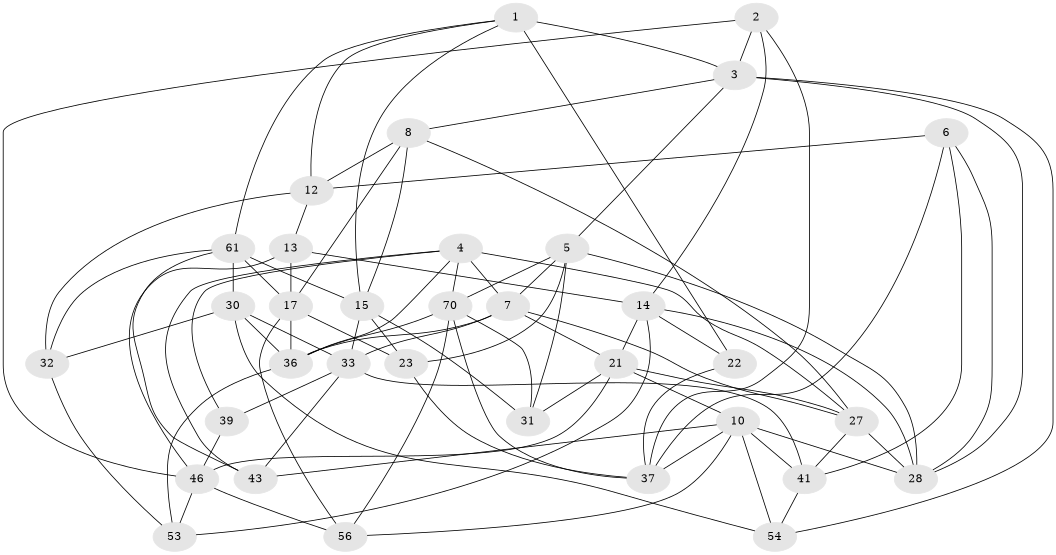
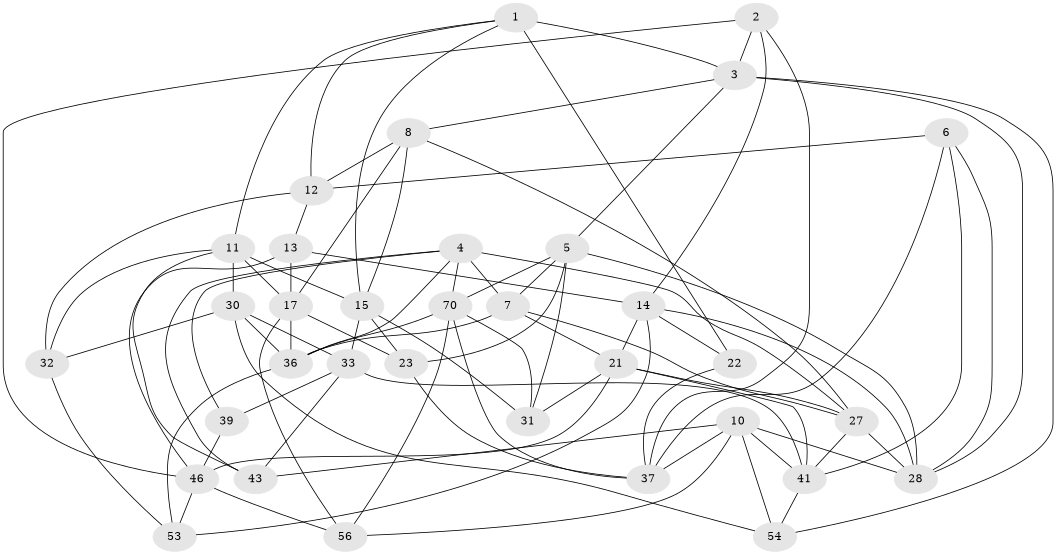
(233, 248) -> (233, 248)
(409, 339) -> none
(677, 393) -> (797, 411)
